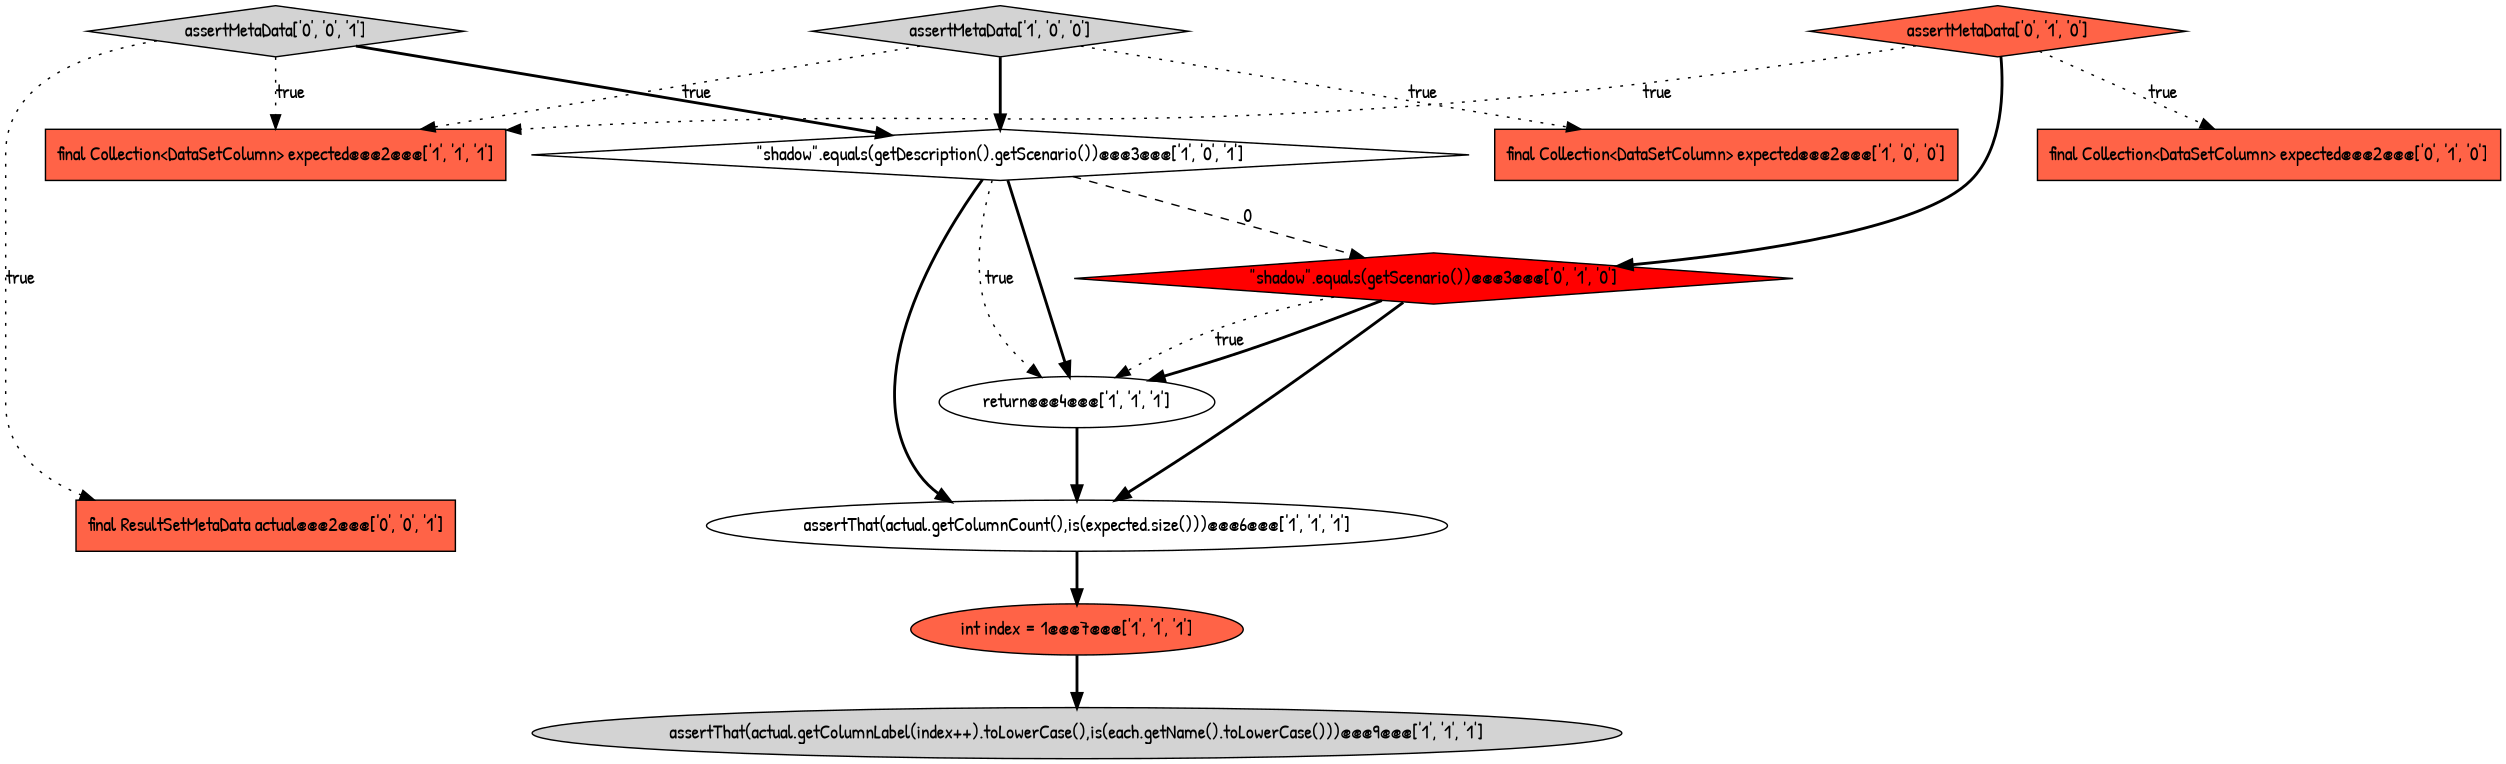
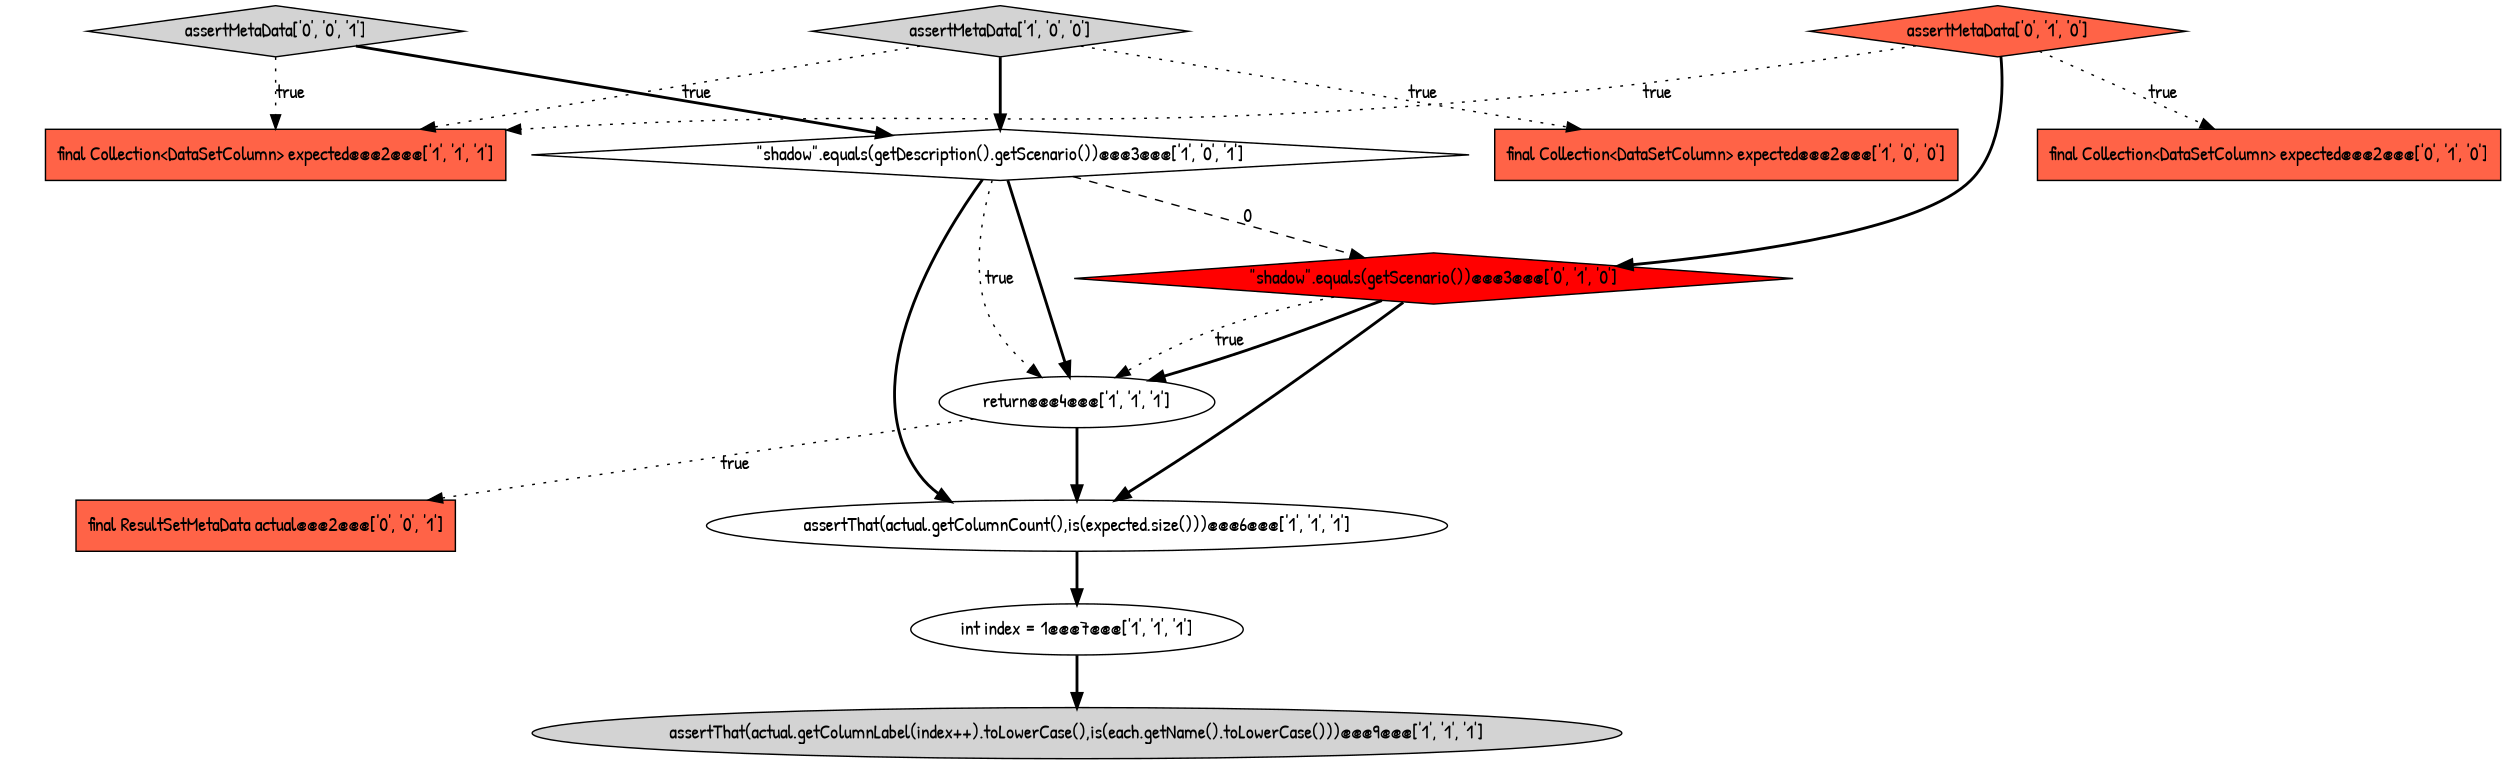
(6, 239) -> (708, 458)
(1077, 629) -> (1077, 629)
